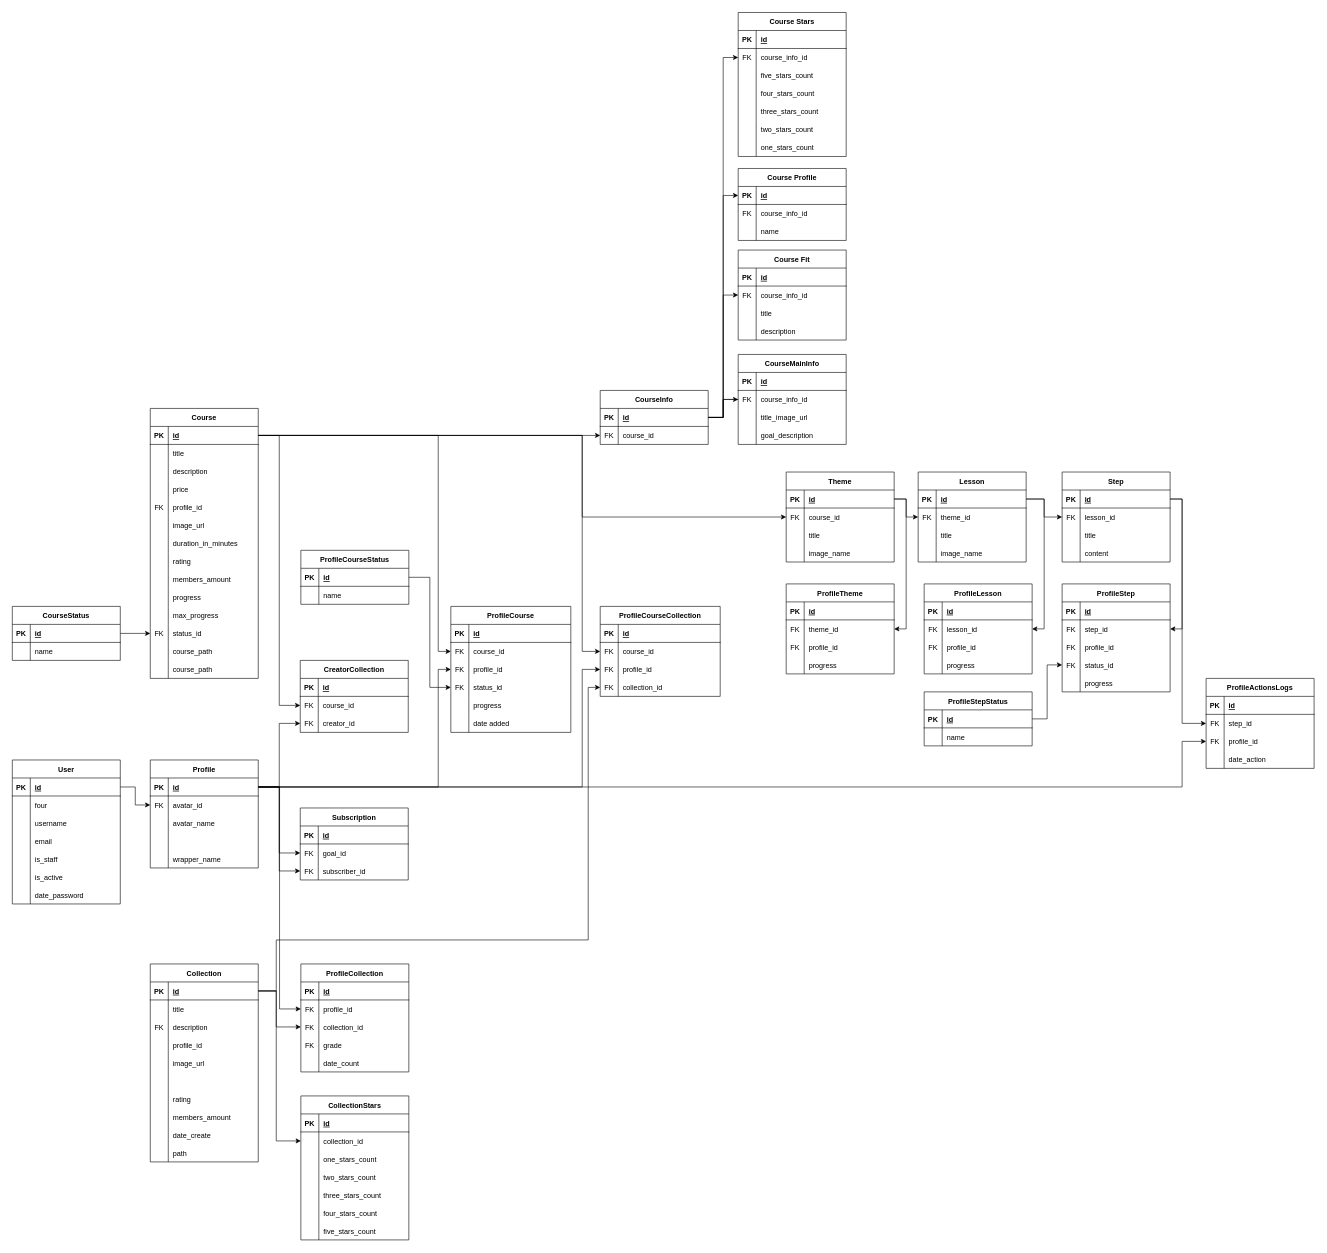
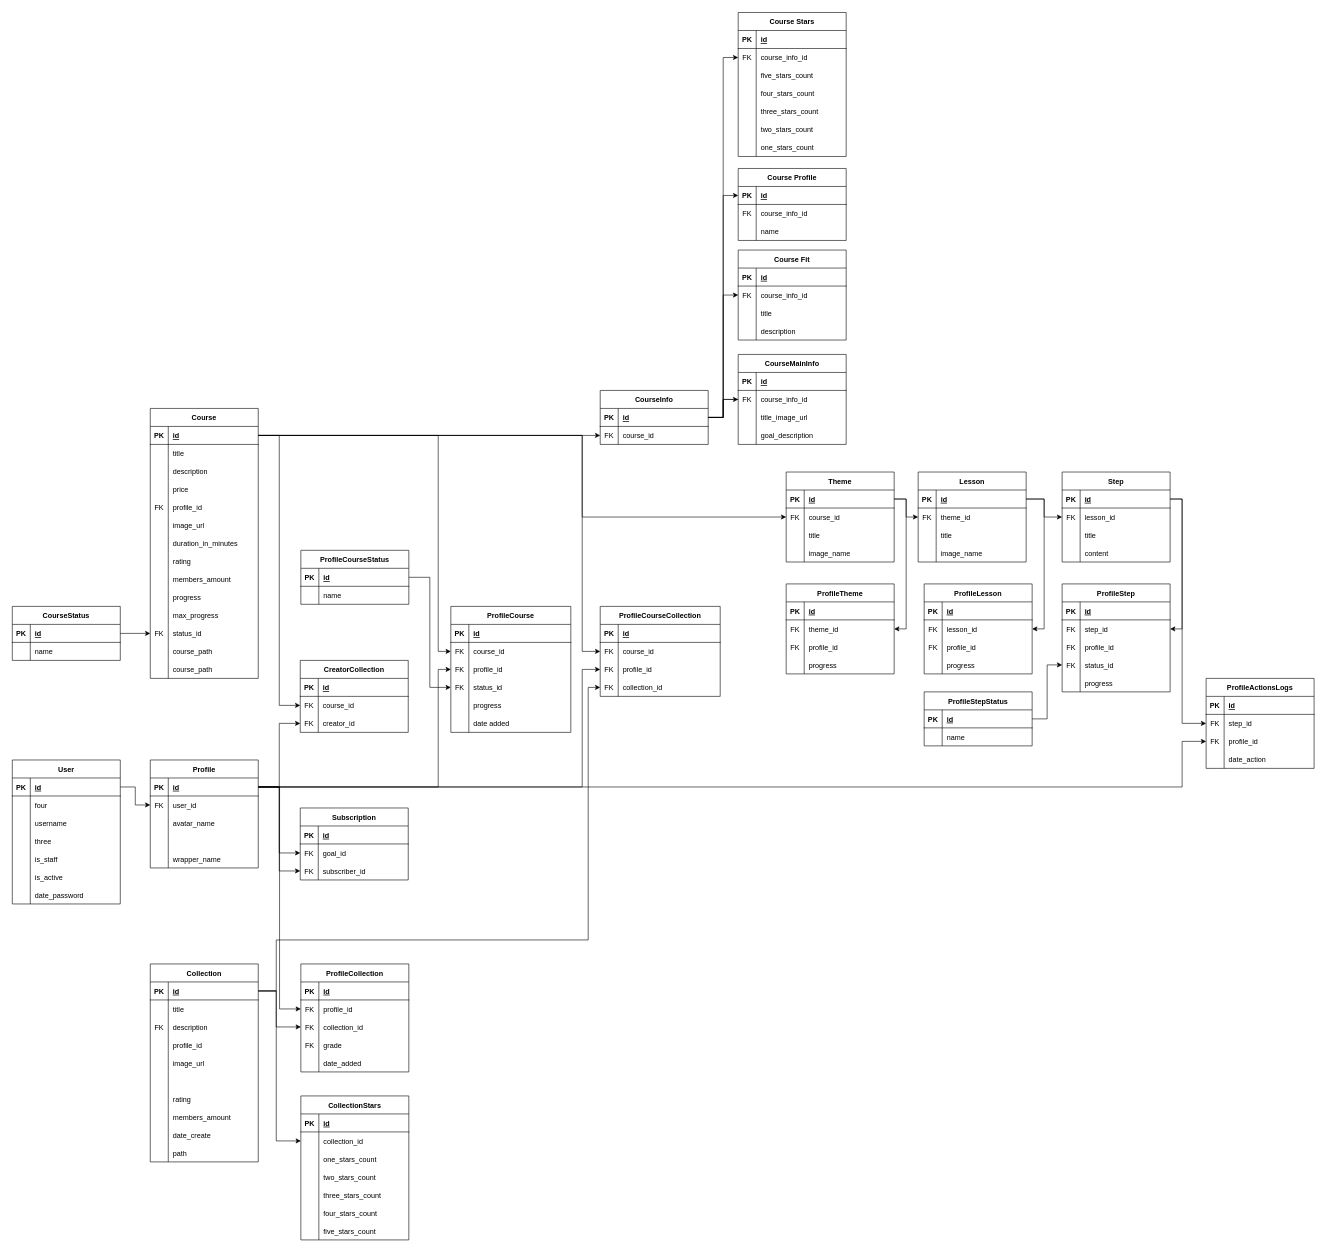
(190, 805) -> (186, 805)
(43, 841) -> (45, 841)
(344, 1063) -> (344, 1063)
